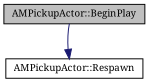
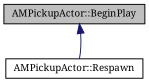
(68, 37) -> (81, 46)
